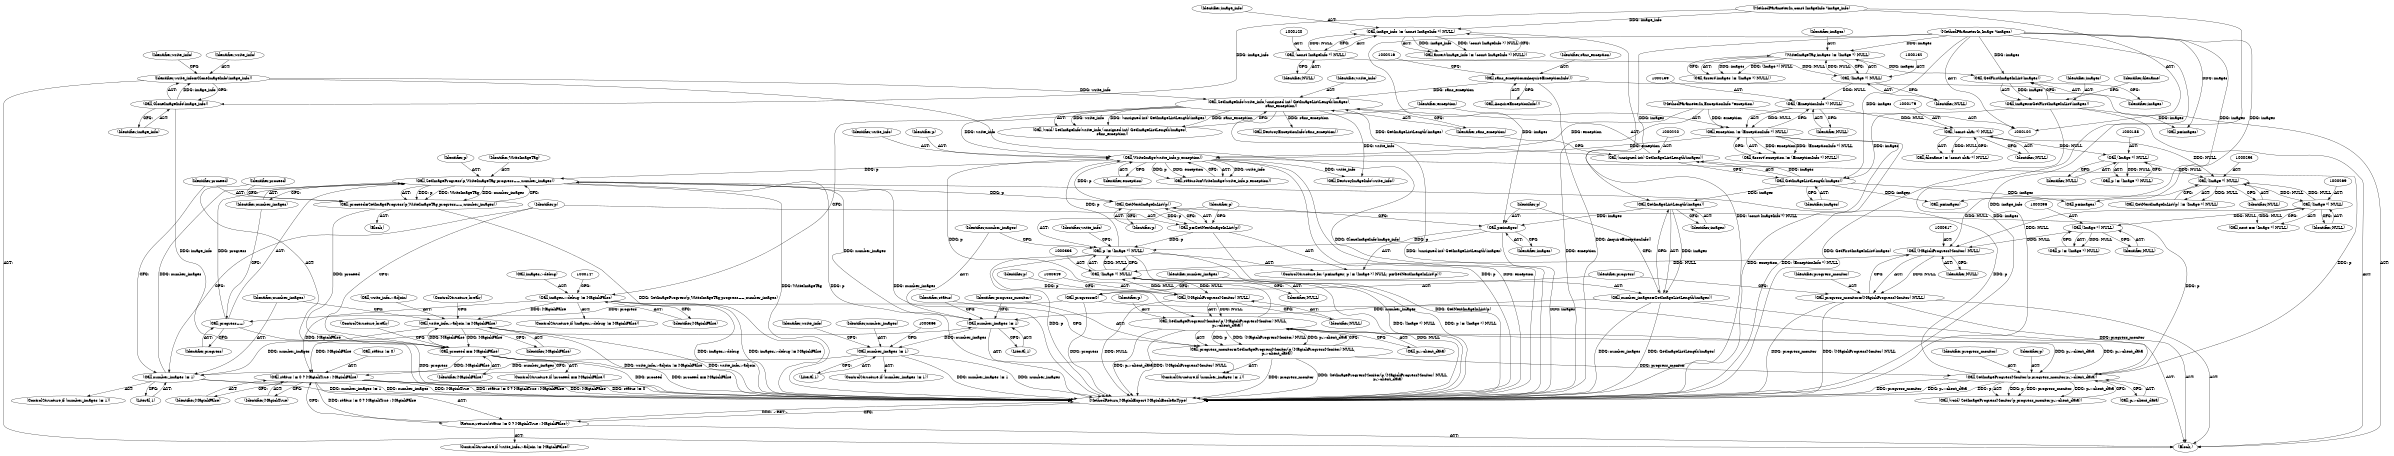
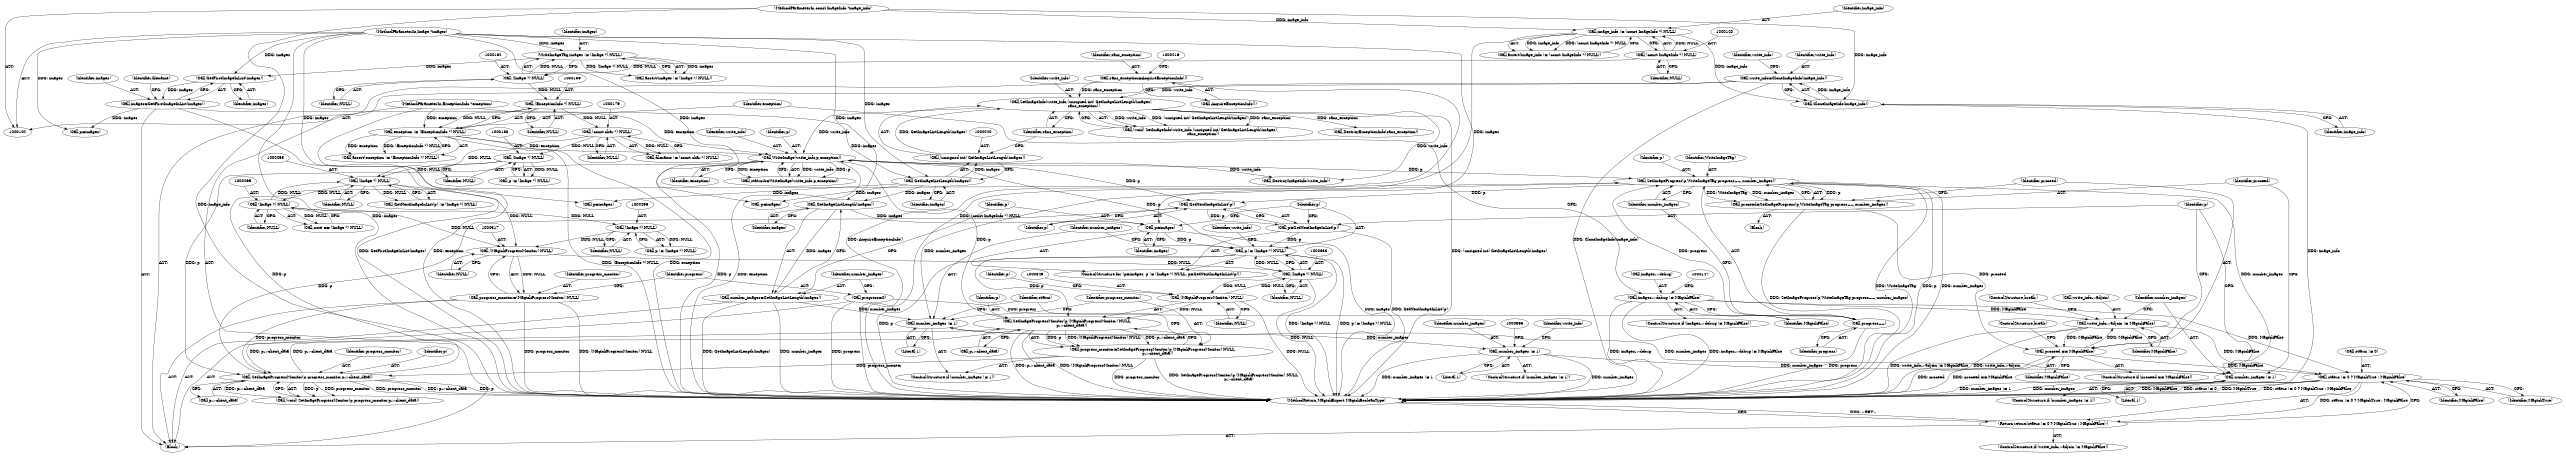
(203, 79) -> (1783, 79)
none -> (1723, 85)
